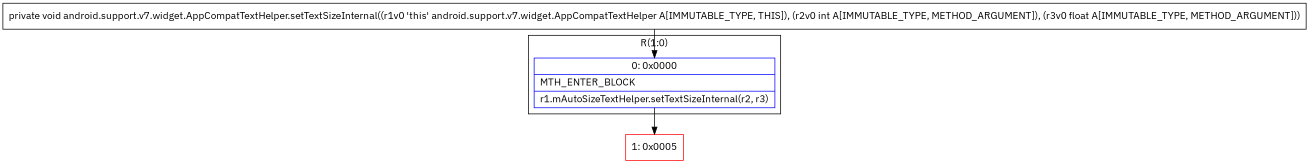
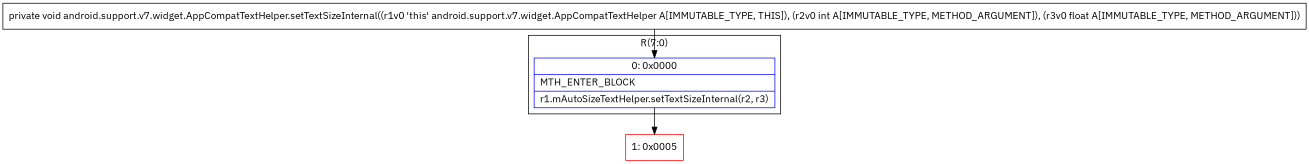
(655, 44) -> (655, 44)
